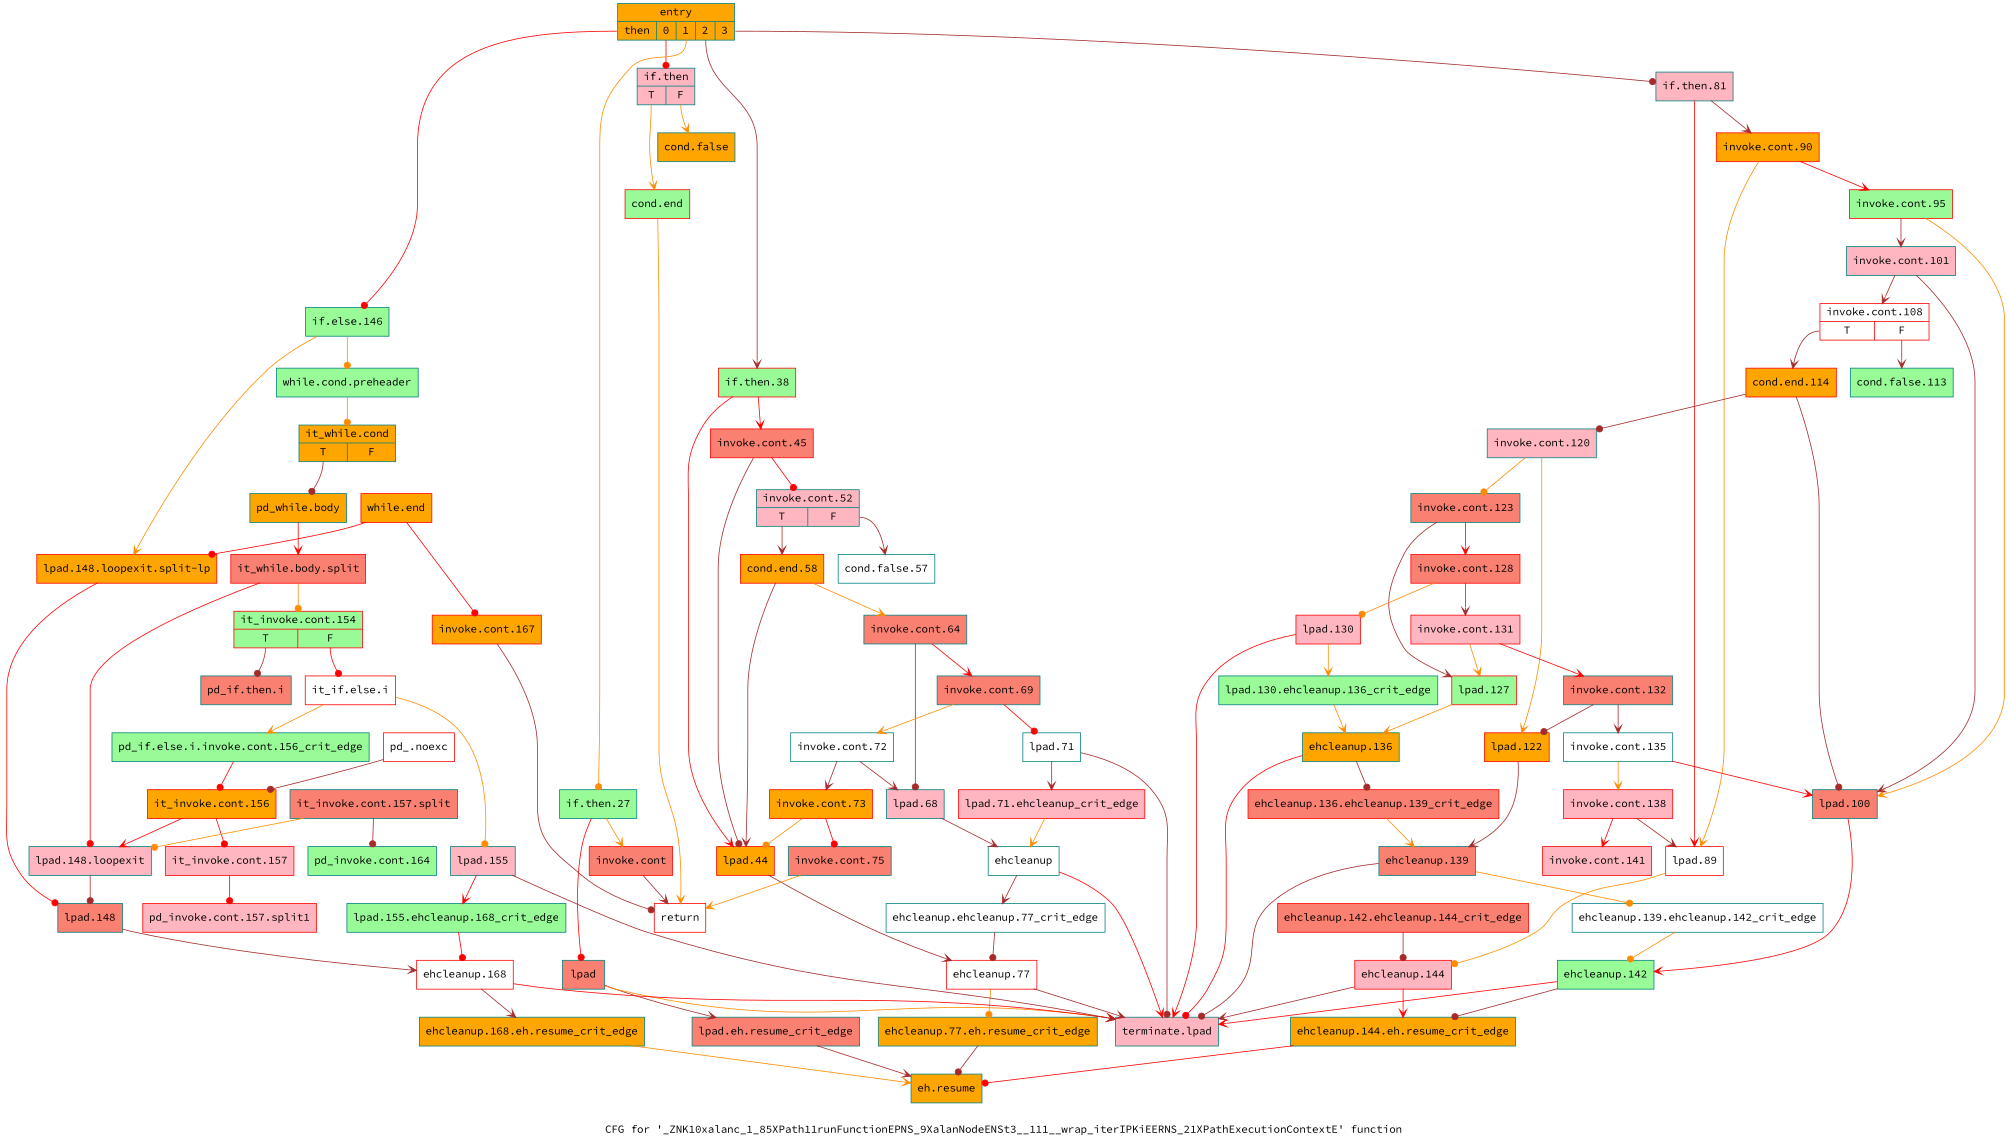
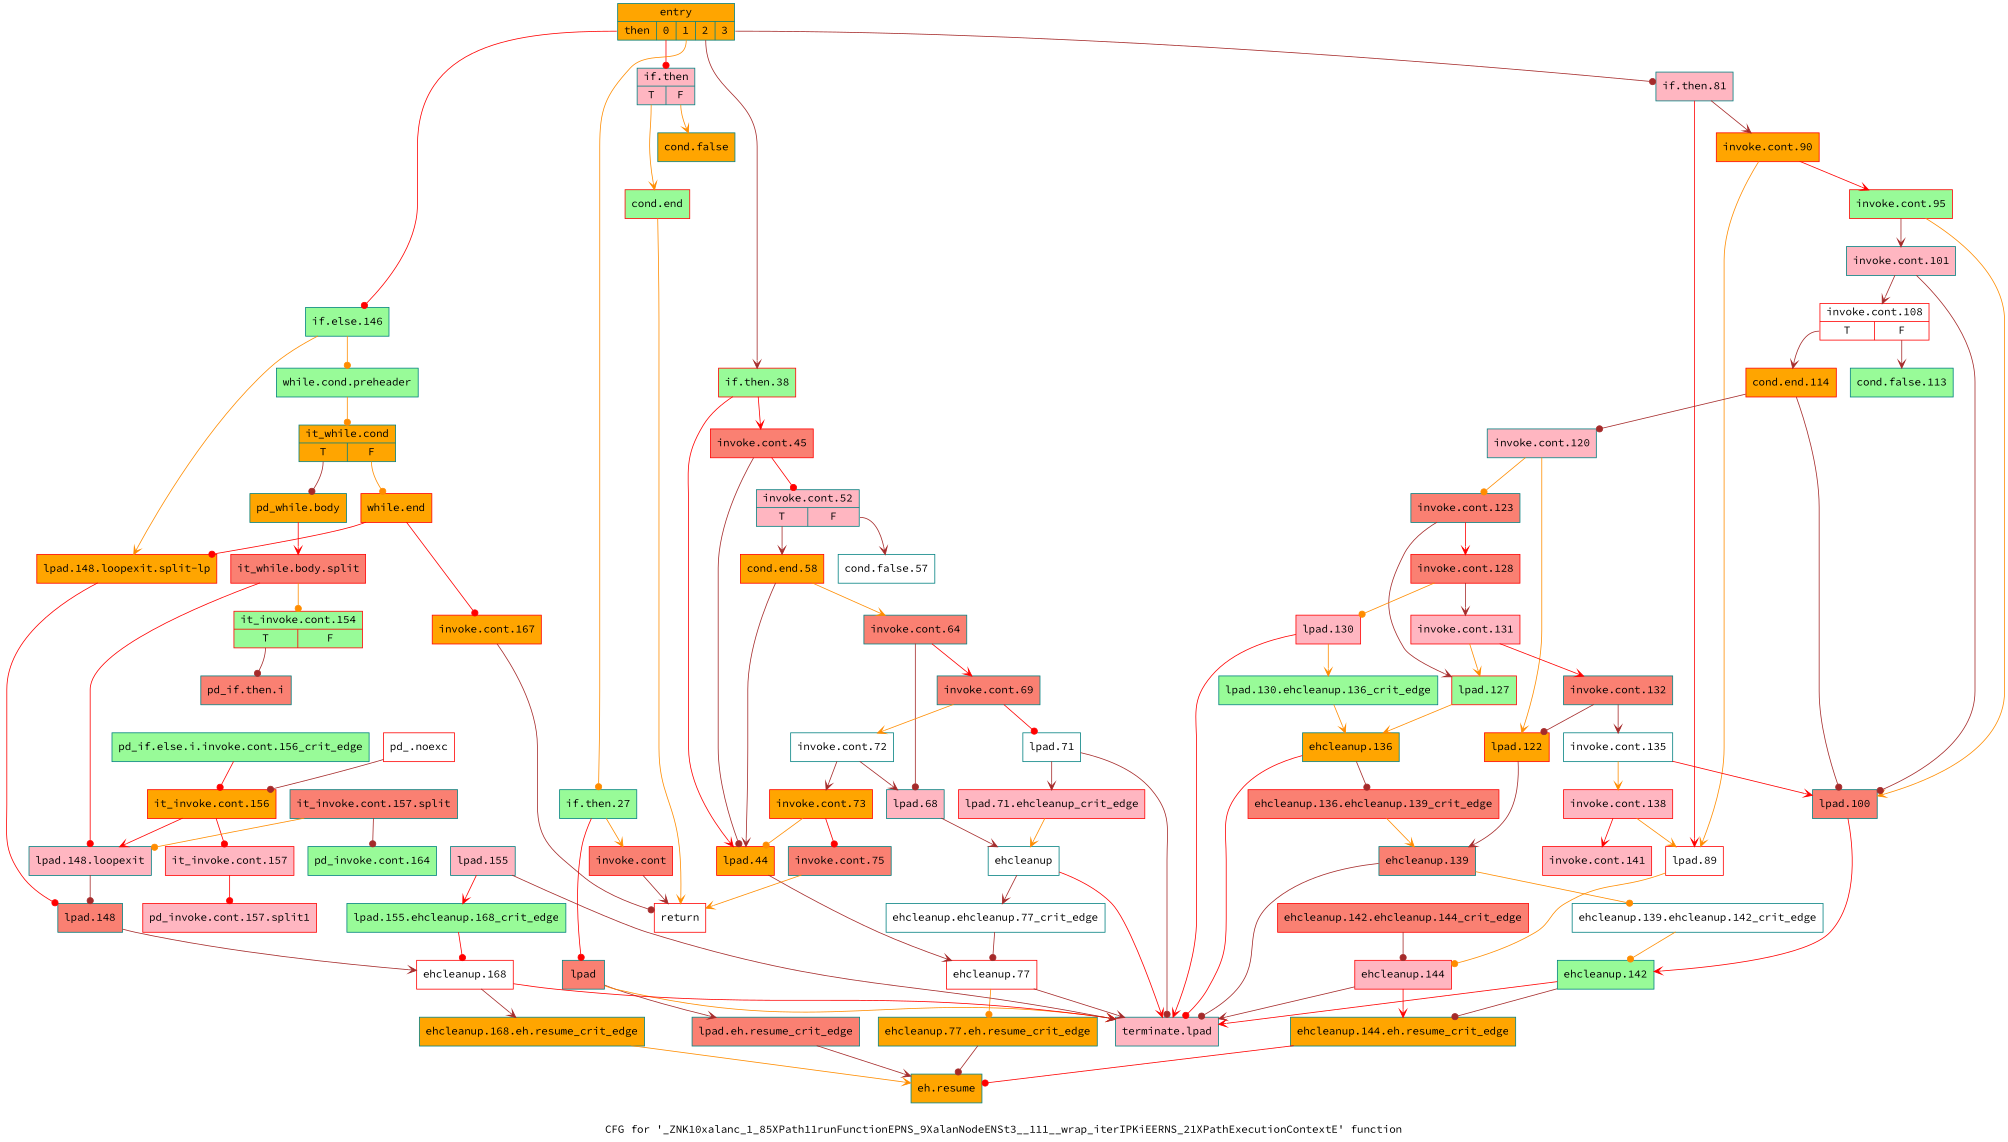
none -> (374, 476)
(1975, 545) -> (1975, 545)
(350, 690) -> none
(1653, 830) -> (1653, 830)
